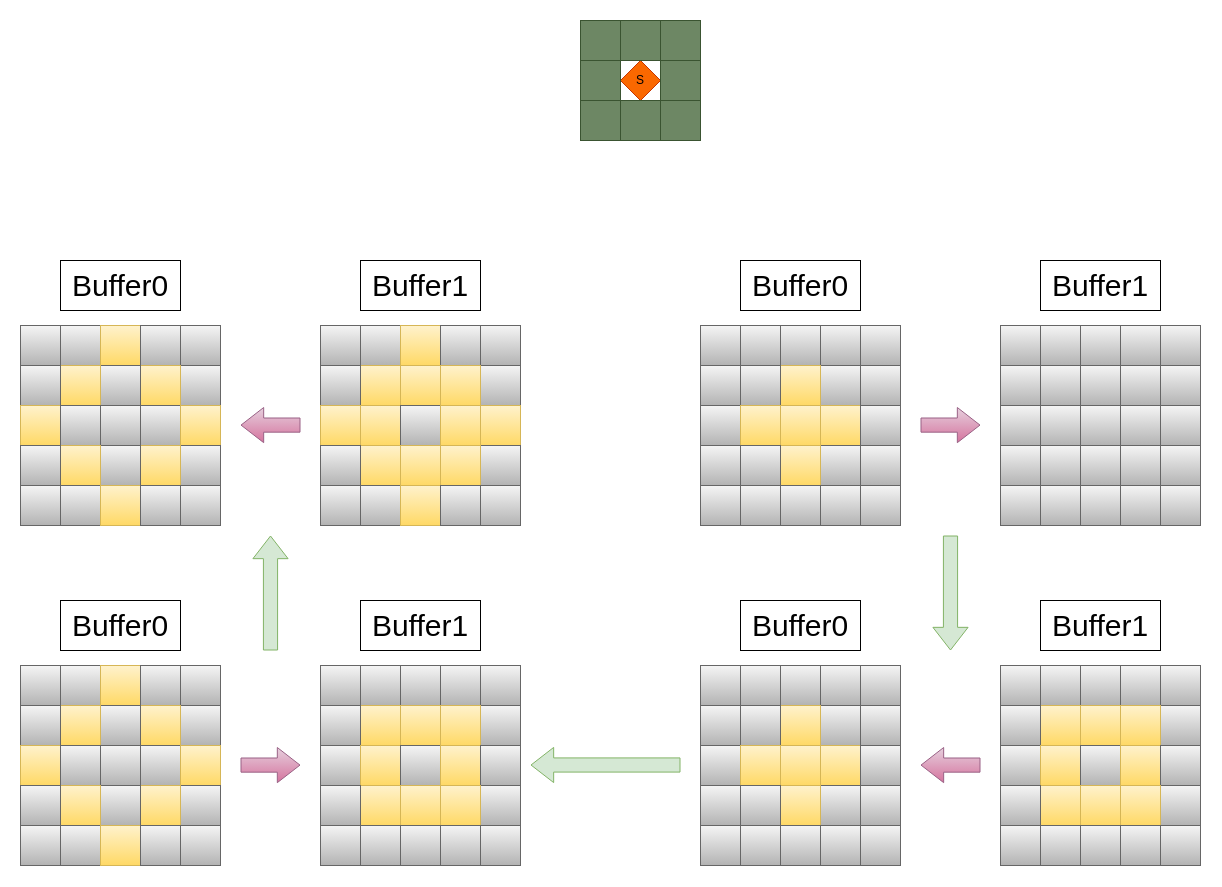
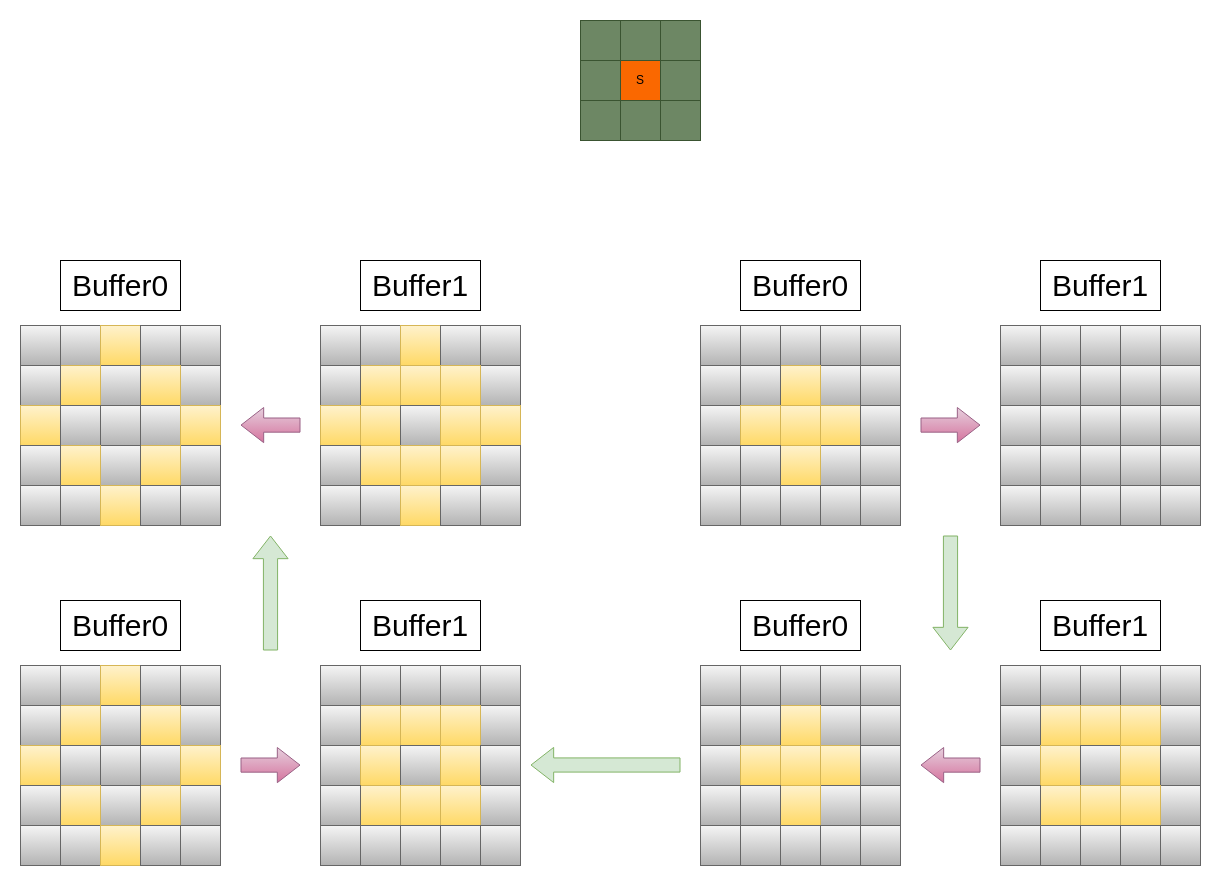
(641, 81) -> (641, 81)
